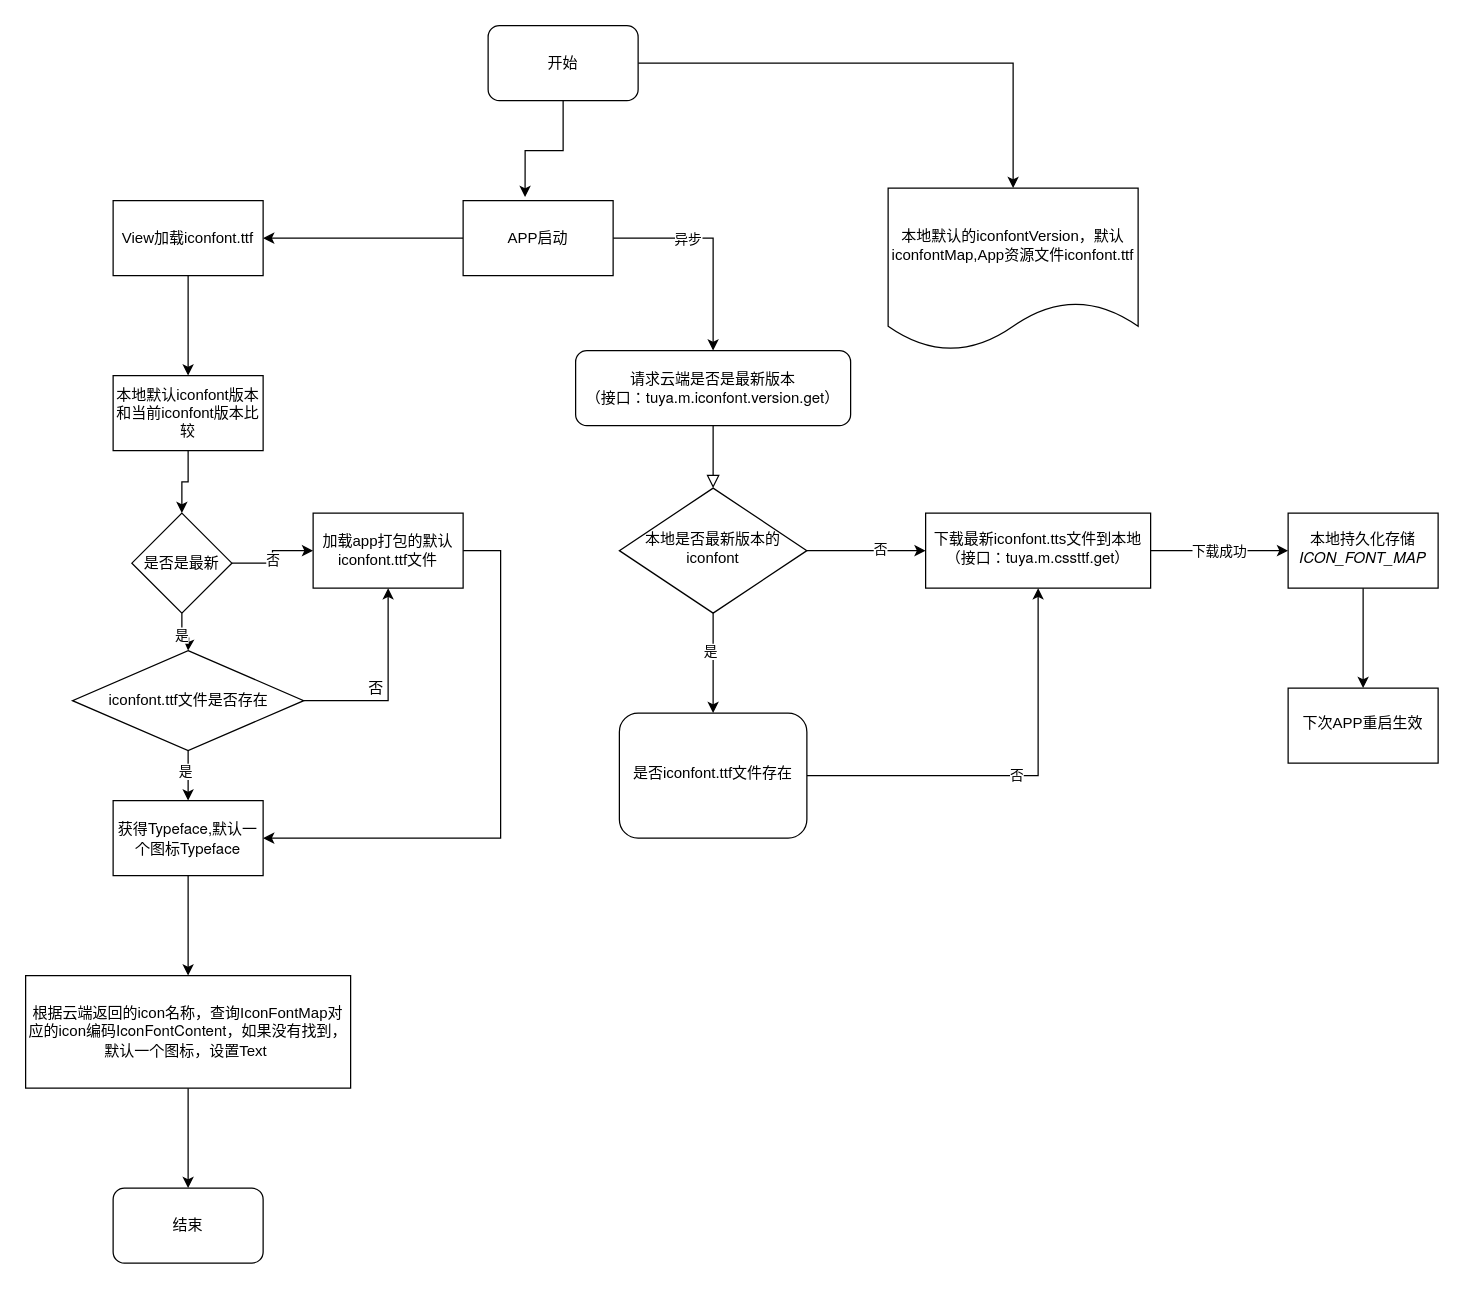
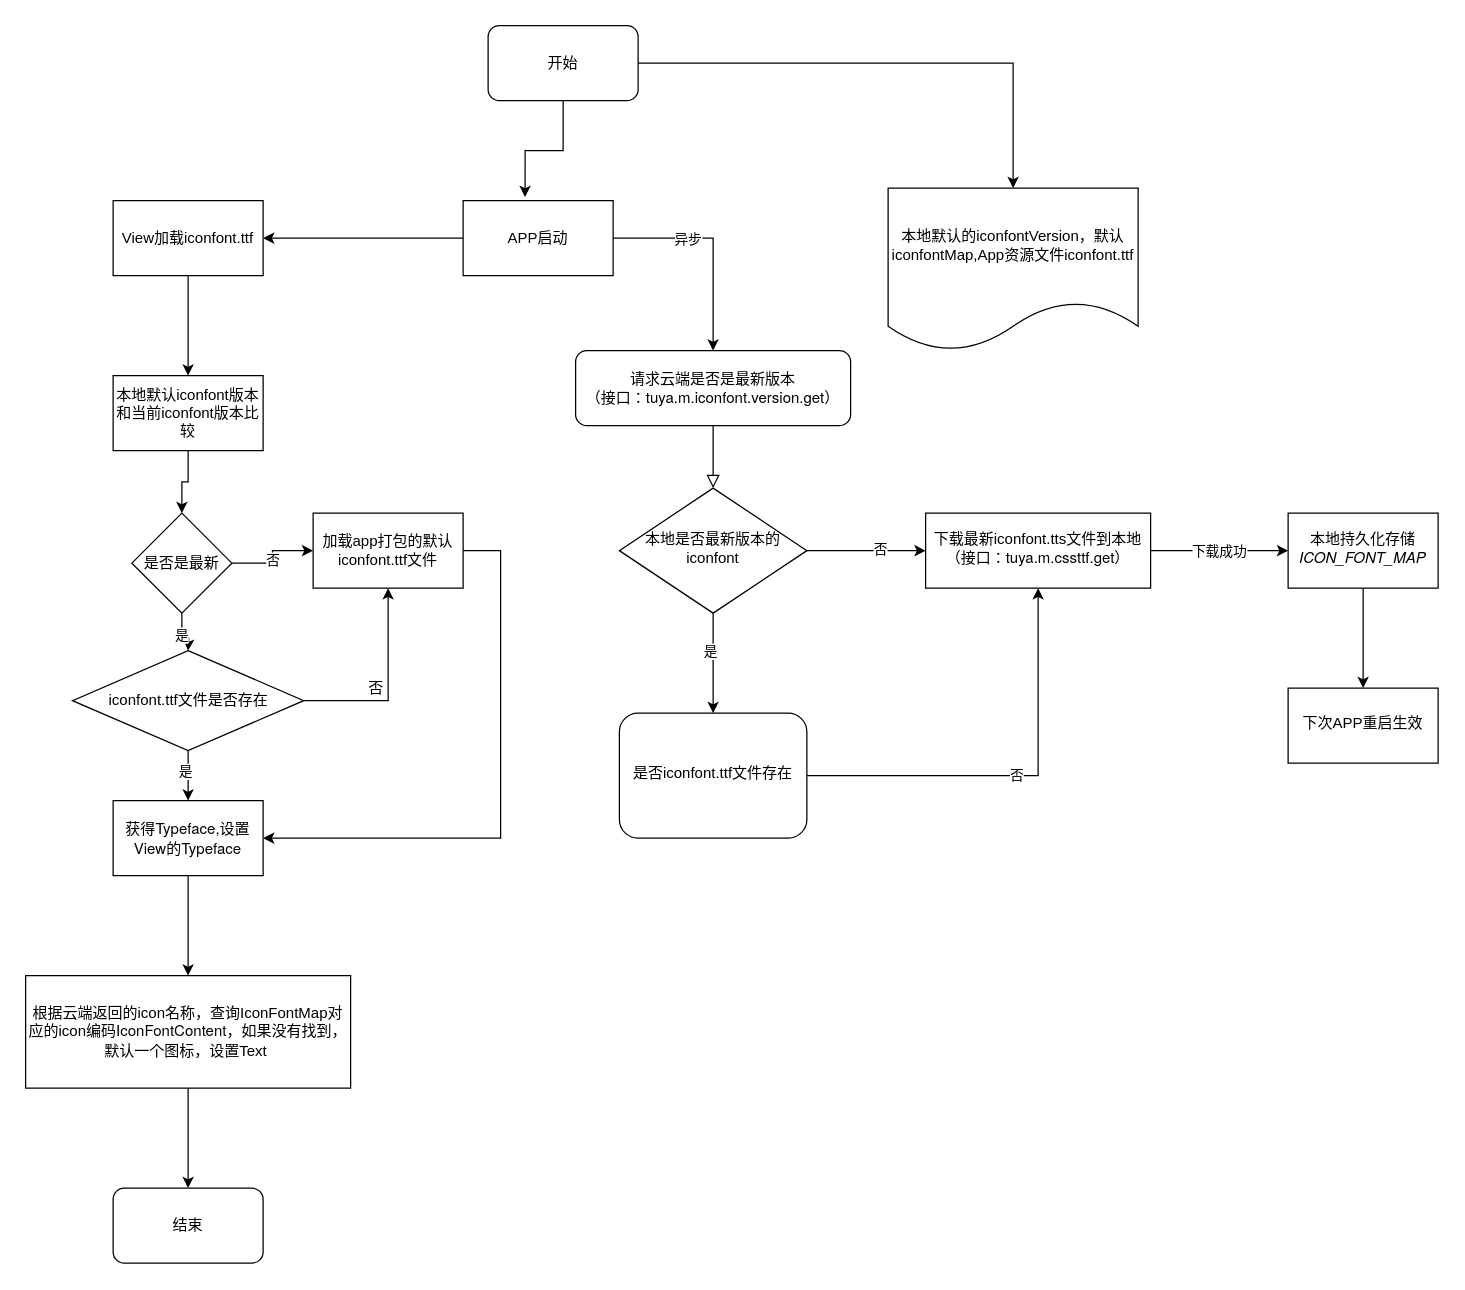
(188, 838) -> (188, 838)
